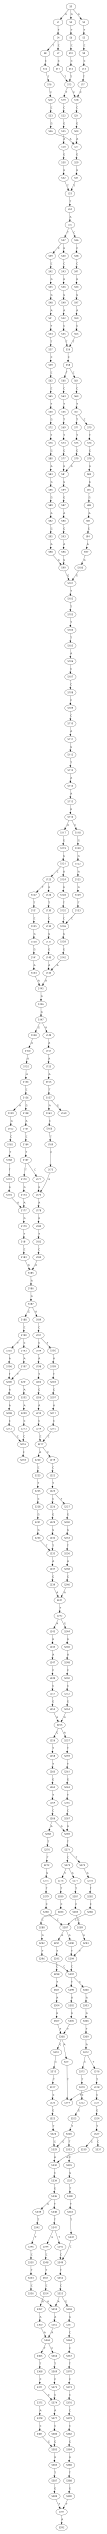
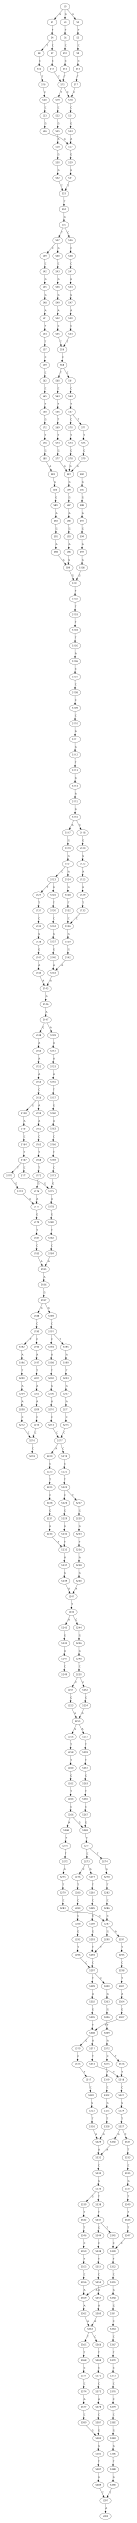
(89, 466) -> (70, 466)
(49, 1105) -> (53, 1120)
(17, 1374) -> (37, 1370)
(52, 1685) -> (75, 1681)
(80, 2093) -> (108, 2070)
(69, 2141) -> (128, 2149)
(54, 2394) -> (98, 2383)
